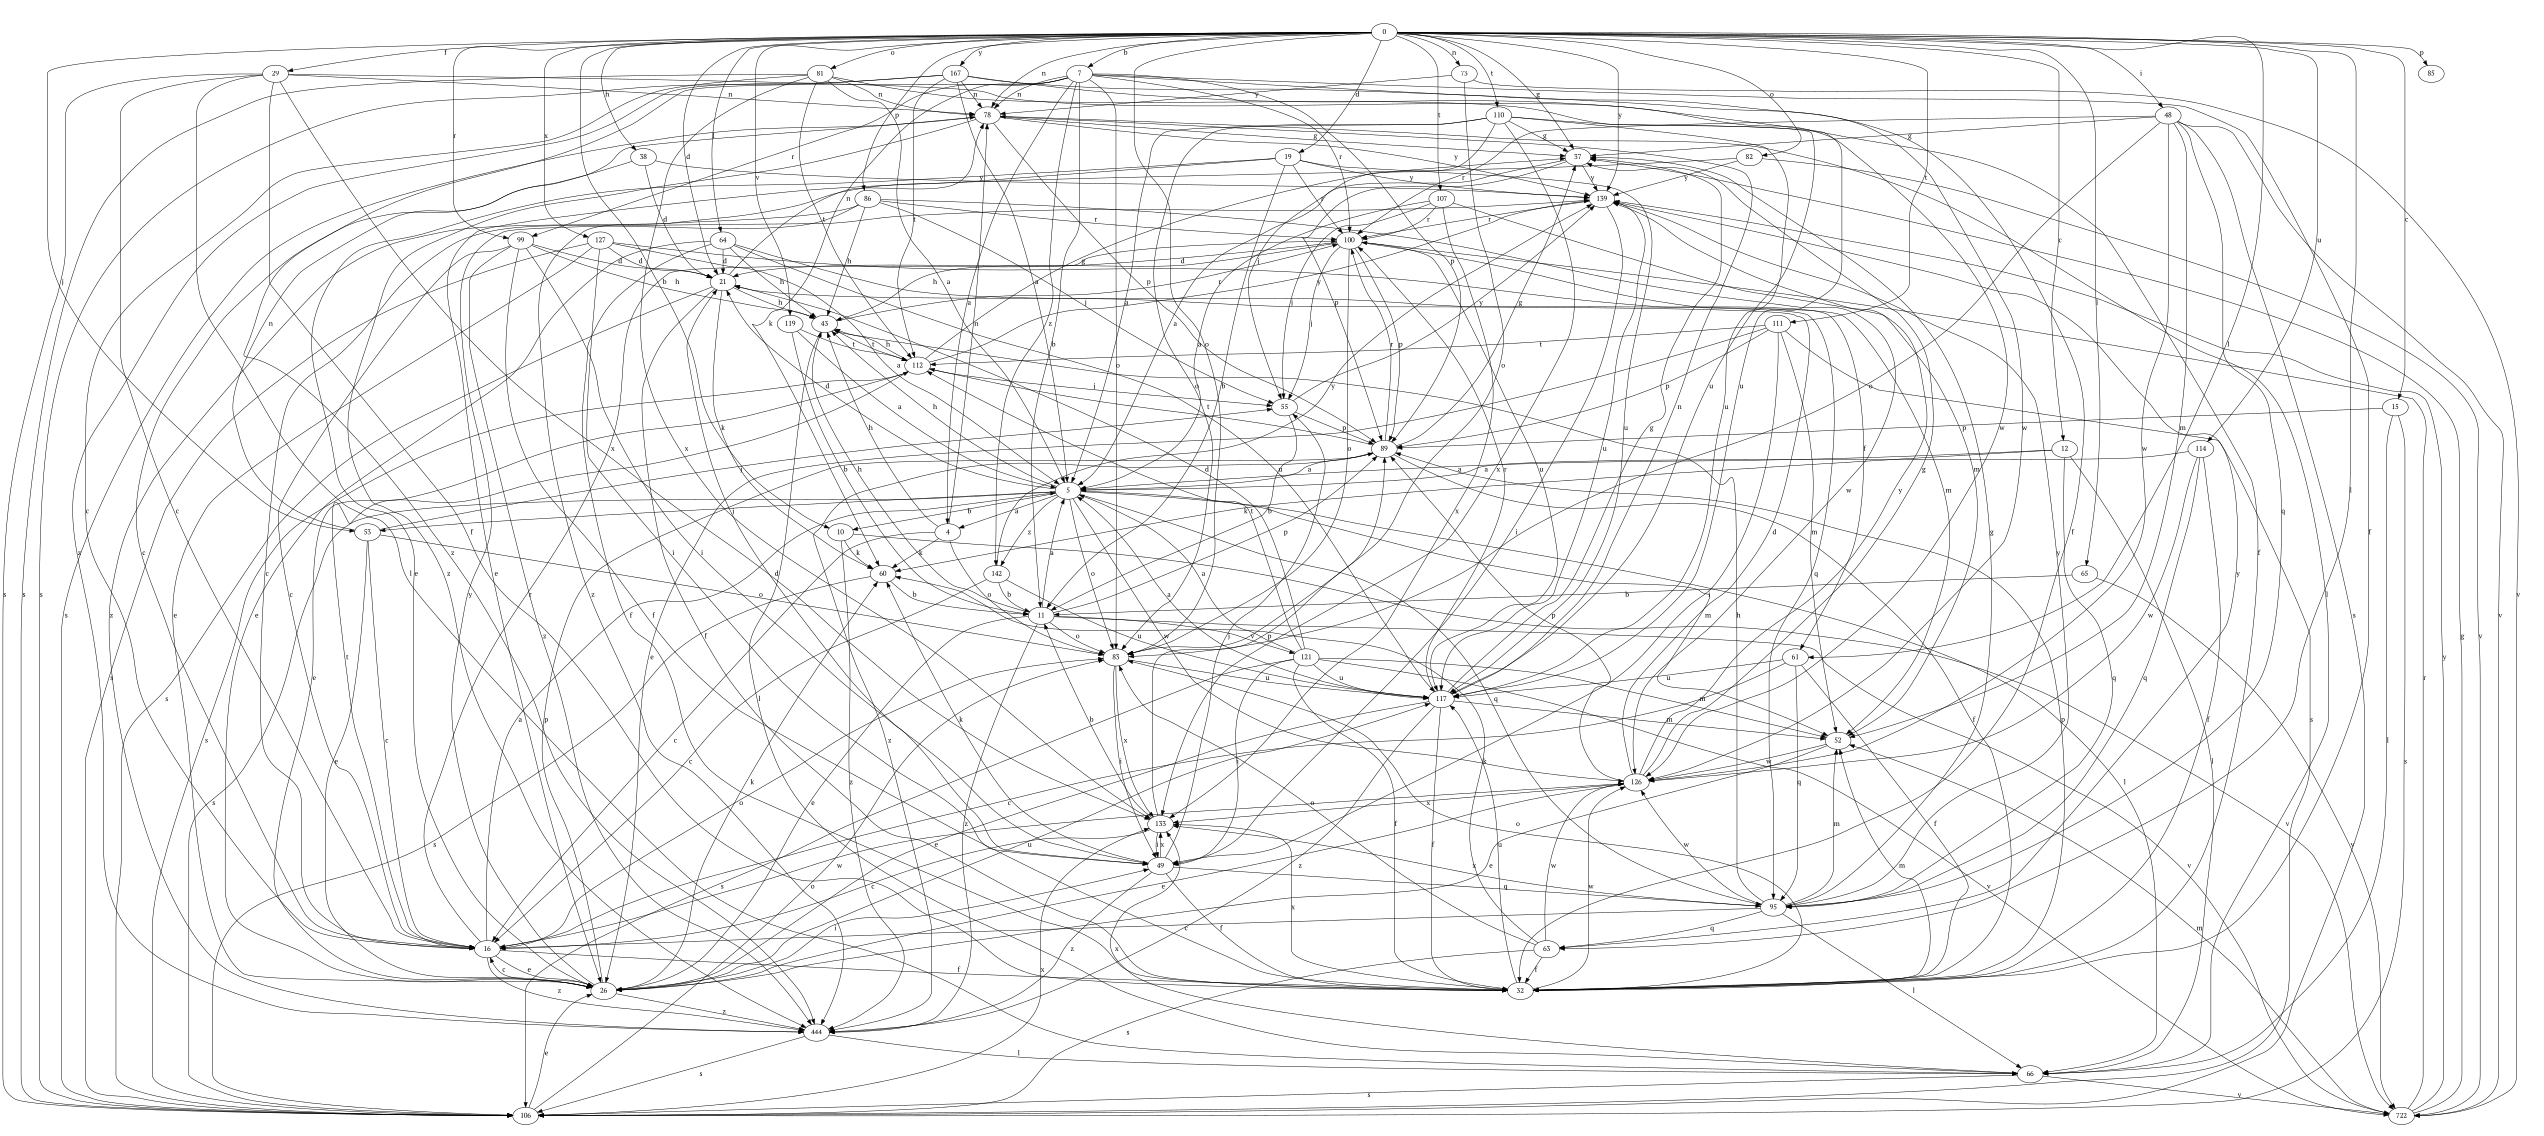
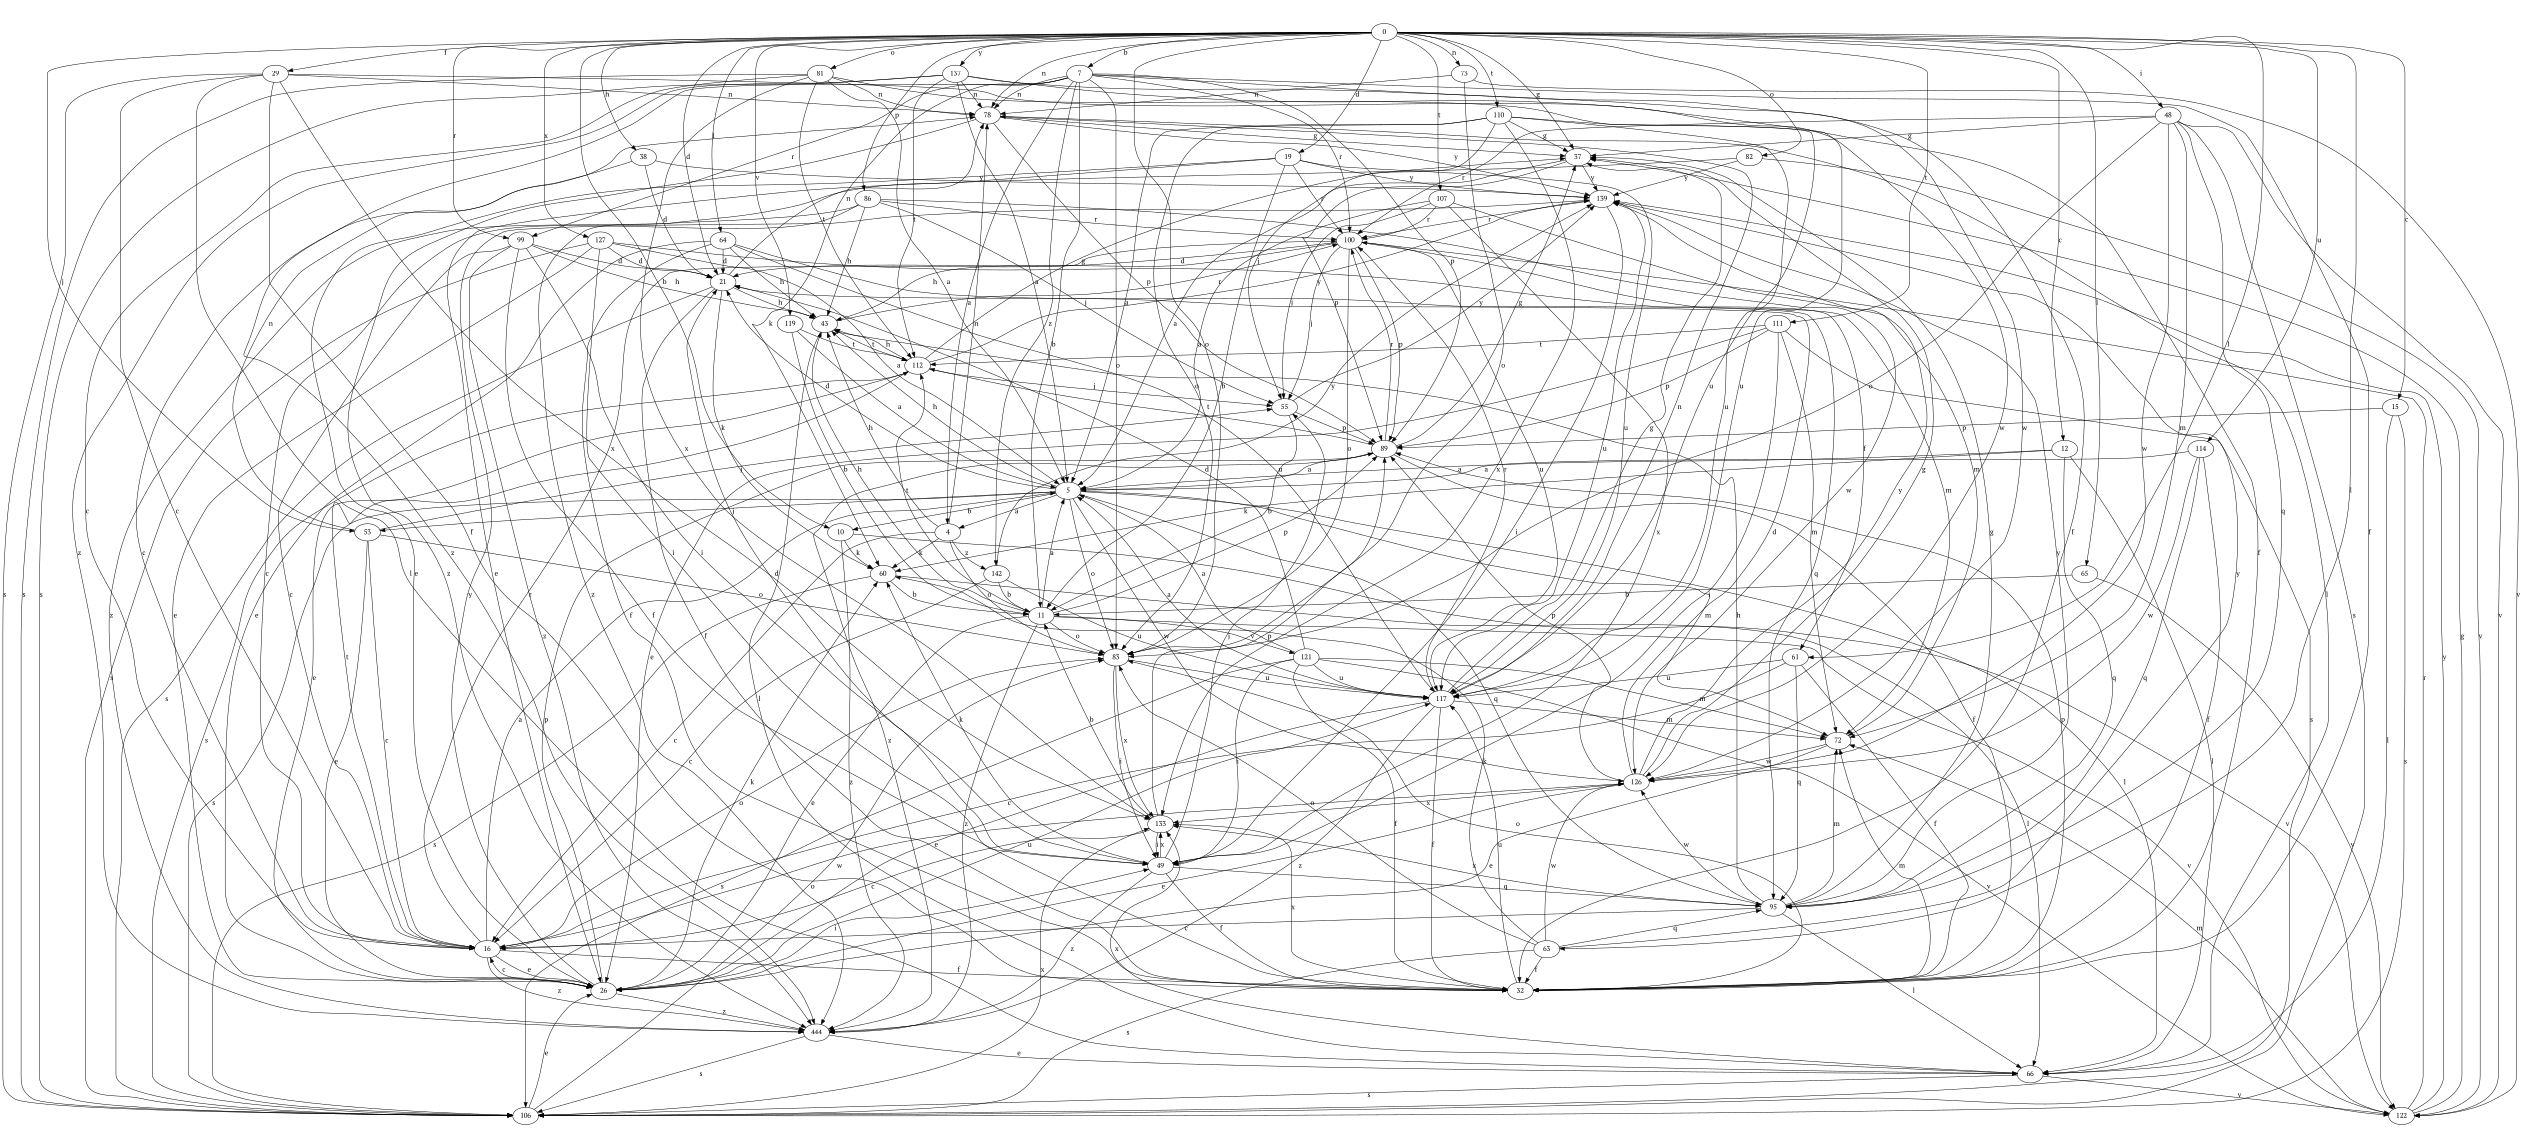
(1567, 53) -> none
(955, 74) -> (955, 74)
(2431, 74) -> none
(1257, 95) -> (1257, 95)
(1156, 480) -> (919, 524)
(100, 507) -> none
(1027, 526) -> (963, 555)
(1419, 570) -> (1613, 619)
none -> (1617, 625)
(1838, 741) -> (1838, 741)
(1588, 898) -> none
(1664, 935) -> (1658, 929)
(1019, 1053) -> (1019, 1053)
(2402, 1116) -> (2402, 1116)
